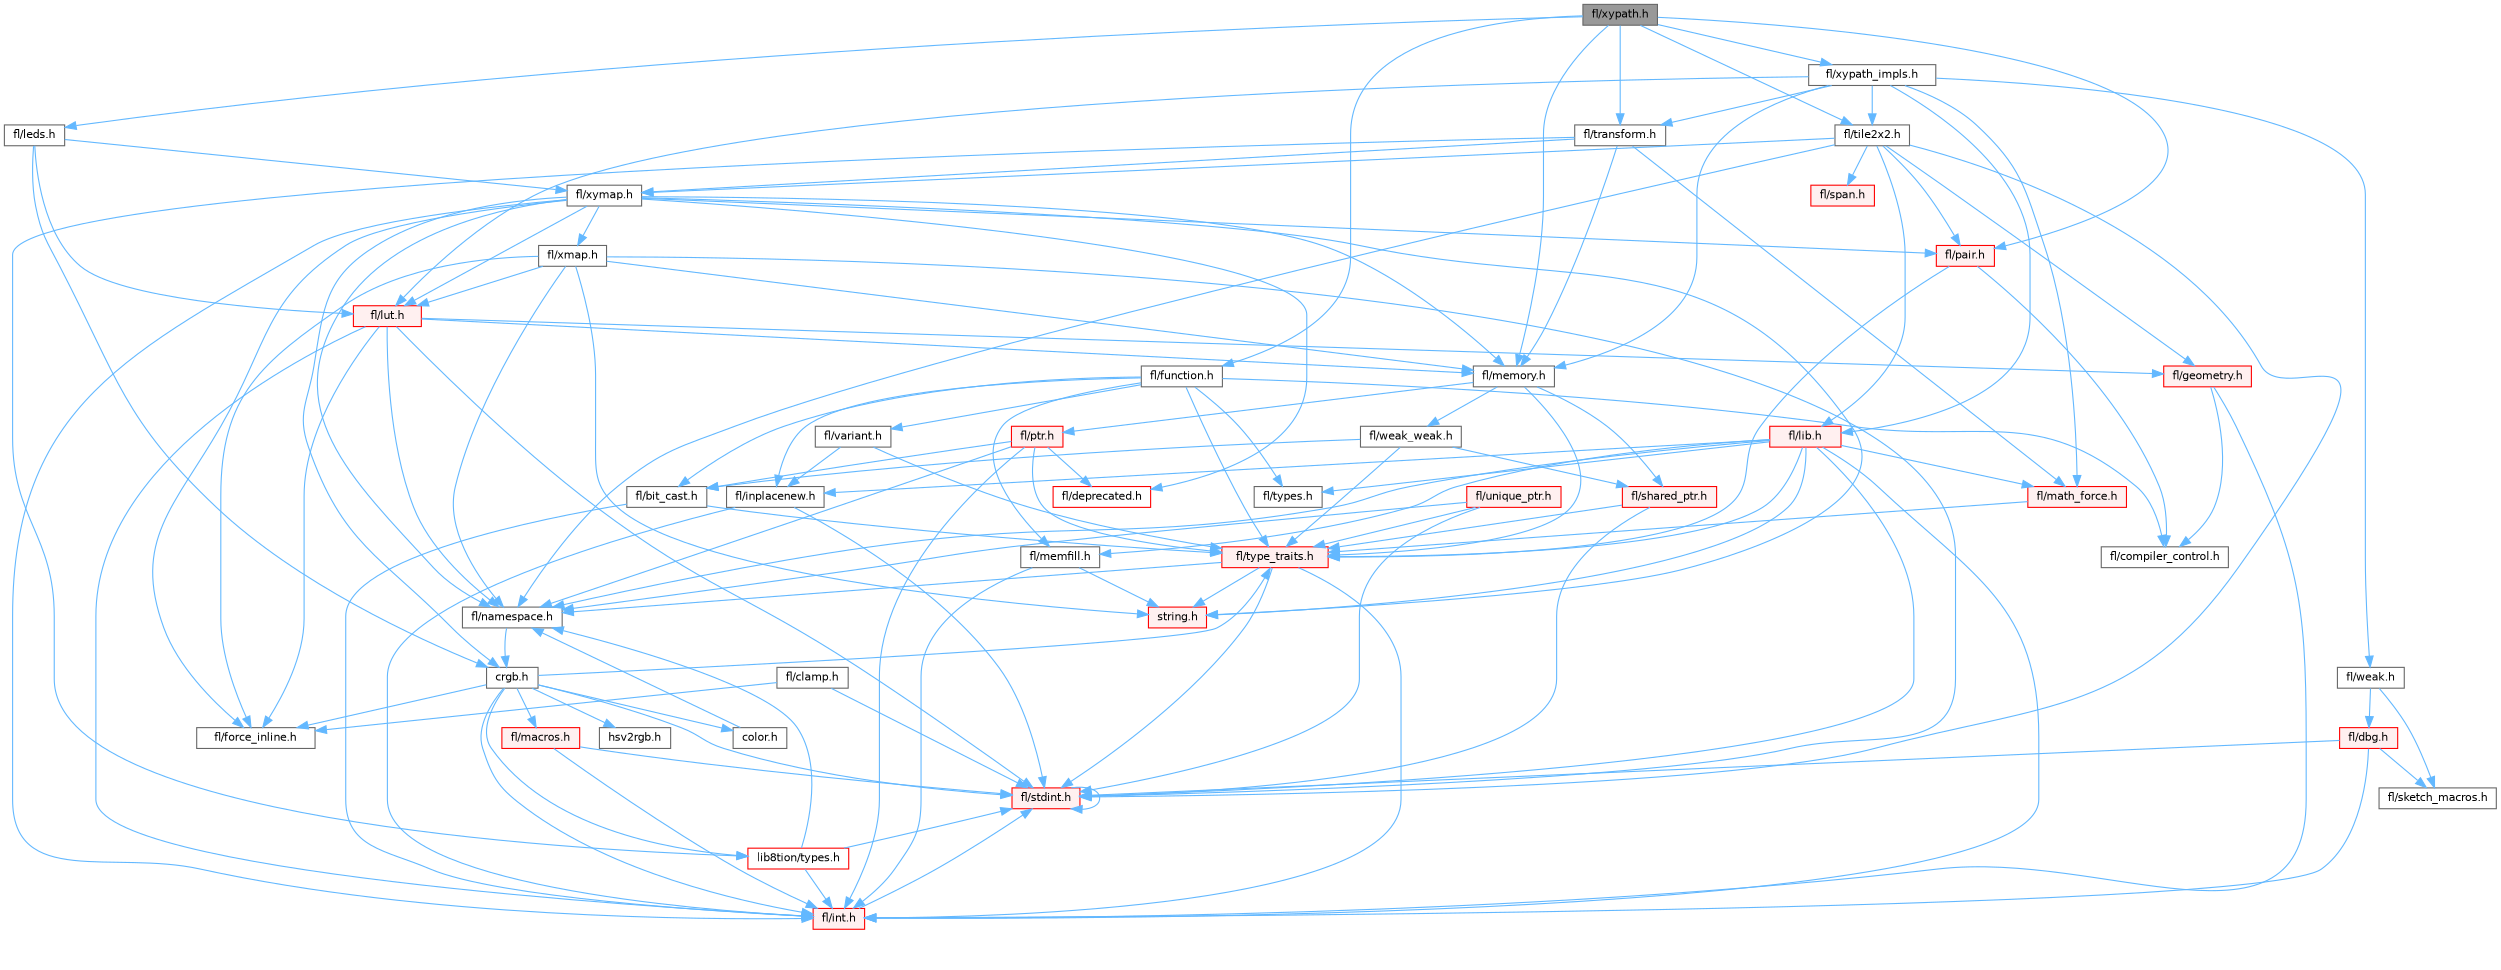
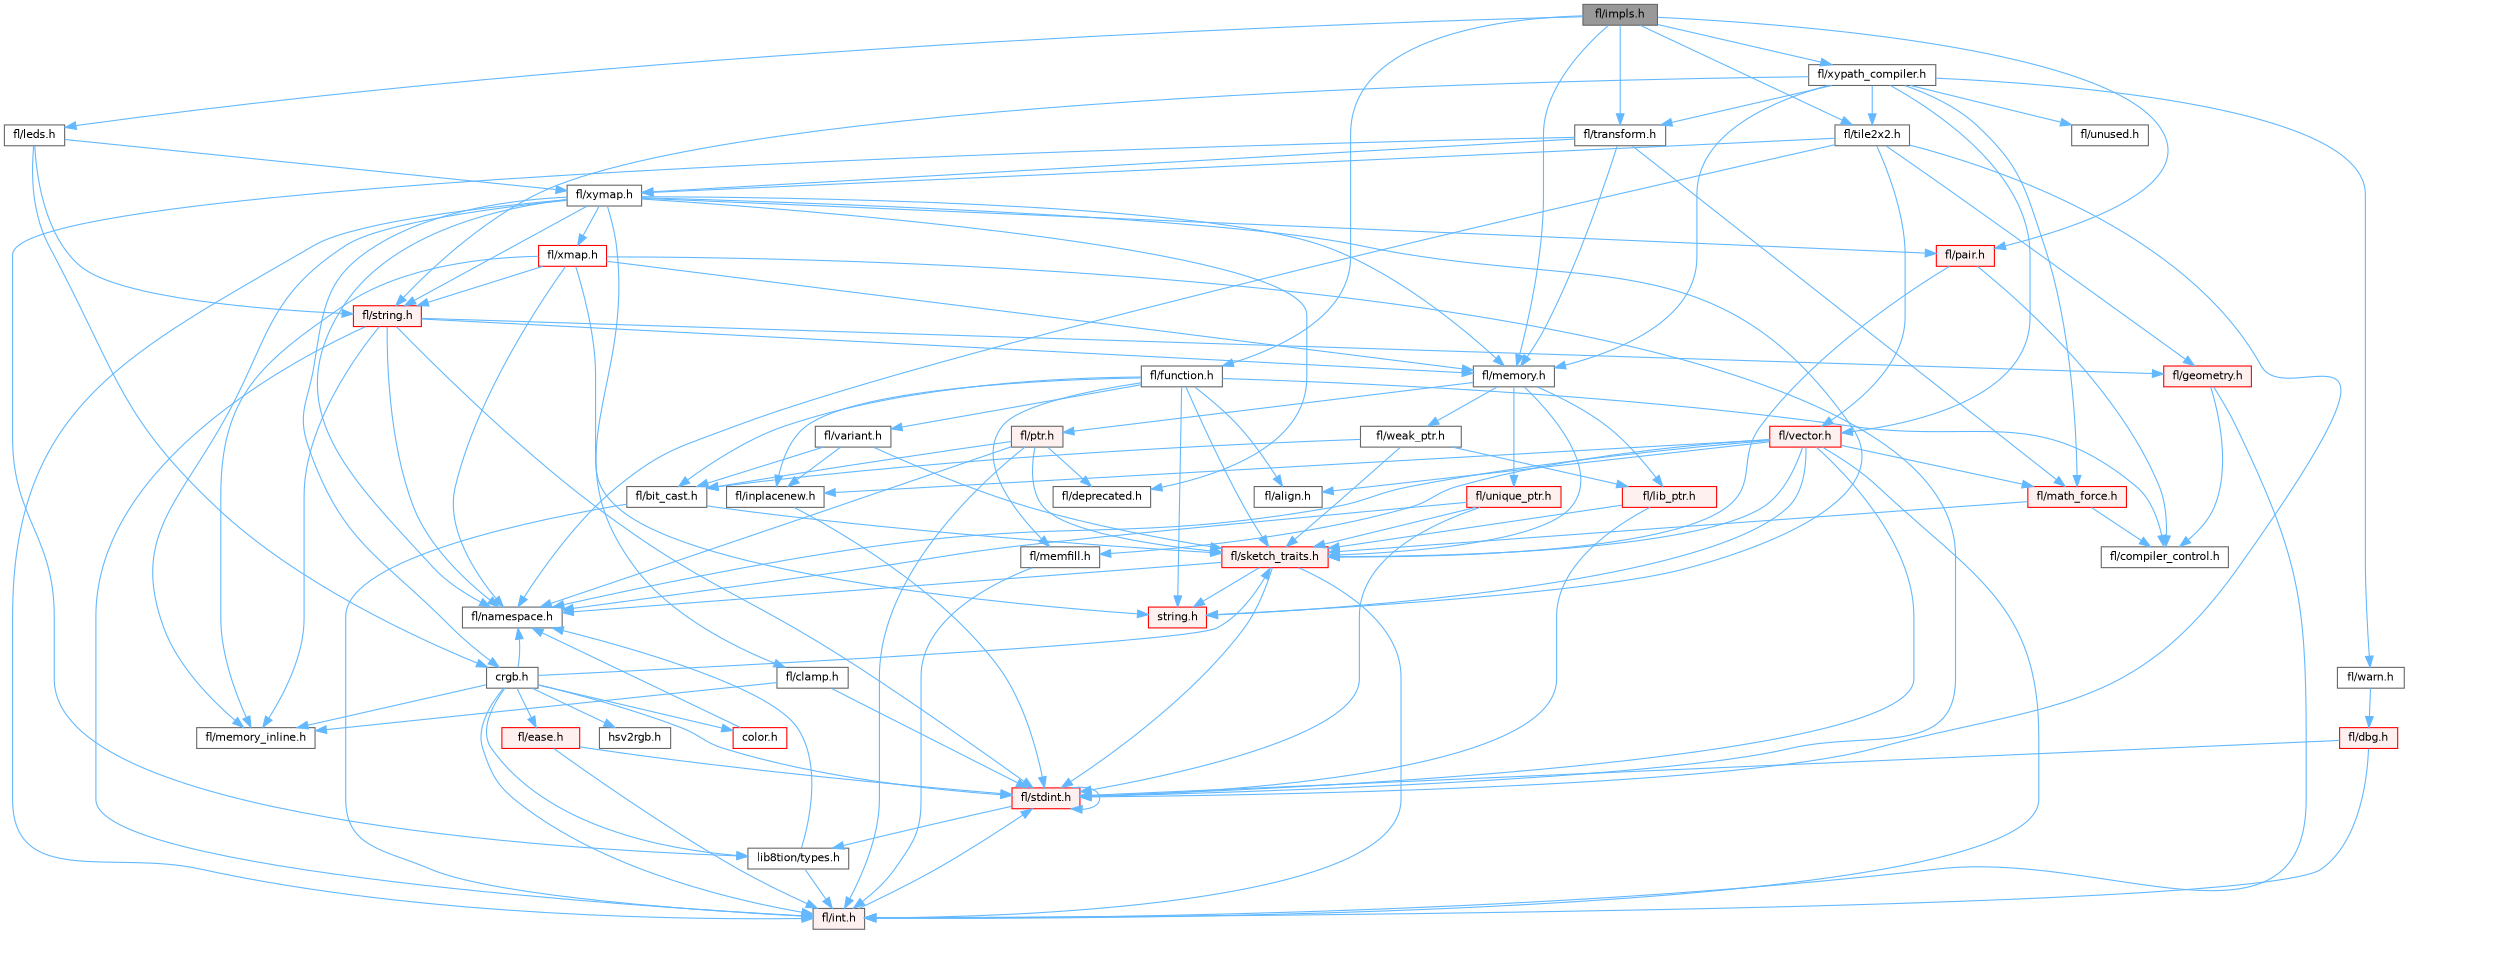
(1620, 15) -> (1620, 15)
(1872, 75) -> (1872, 75)
none -> (2110, 135)
(1922, 188) -> none
(1843, 196) -> none
(573, 256) -> (573, 256)
(387, 316) -> (387, 316)
none -> (1514, 431)
(1037, 437) -> (1037, 437)
(1411, 437) -> (1411, 437)
(1805, 437) -> (1805, 437)
none -> (765, 465)
(1102, 497) -> (1102, 497)
(1288, 497) -> (1288, 497)
(1670, 497) -> (1670, 497)
none -> (2116, 524)
none -> (611, 528)
(1275, 557) -> (1275, 557)
(1114, 585) -> (1180, 491)
(505, 642) -> (520, 653)
(2371, 678) -> (2371, 678)
(256, 738) -> (256, 738)
(541, 738) -> (541, 738)
(760, 738) -> (760, 738)
(387, 762) -> none
(2438, 798) -> none
(927, 829) -> (927, 825)
(798, 859) -> (798, 859)
(839, 919) -> (839, 919)
